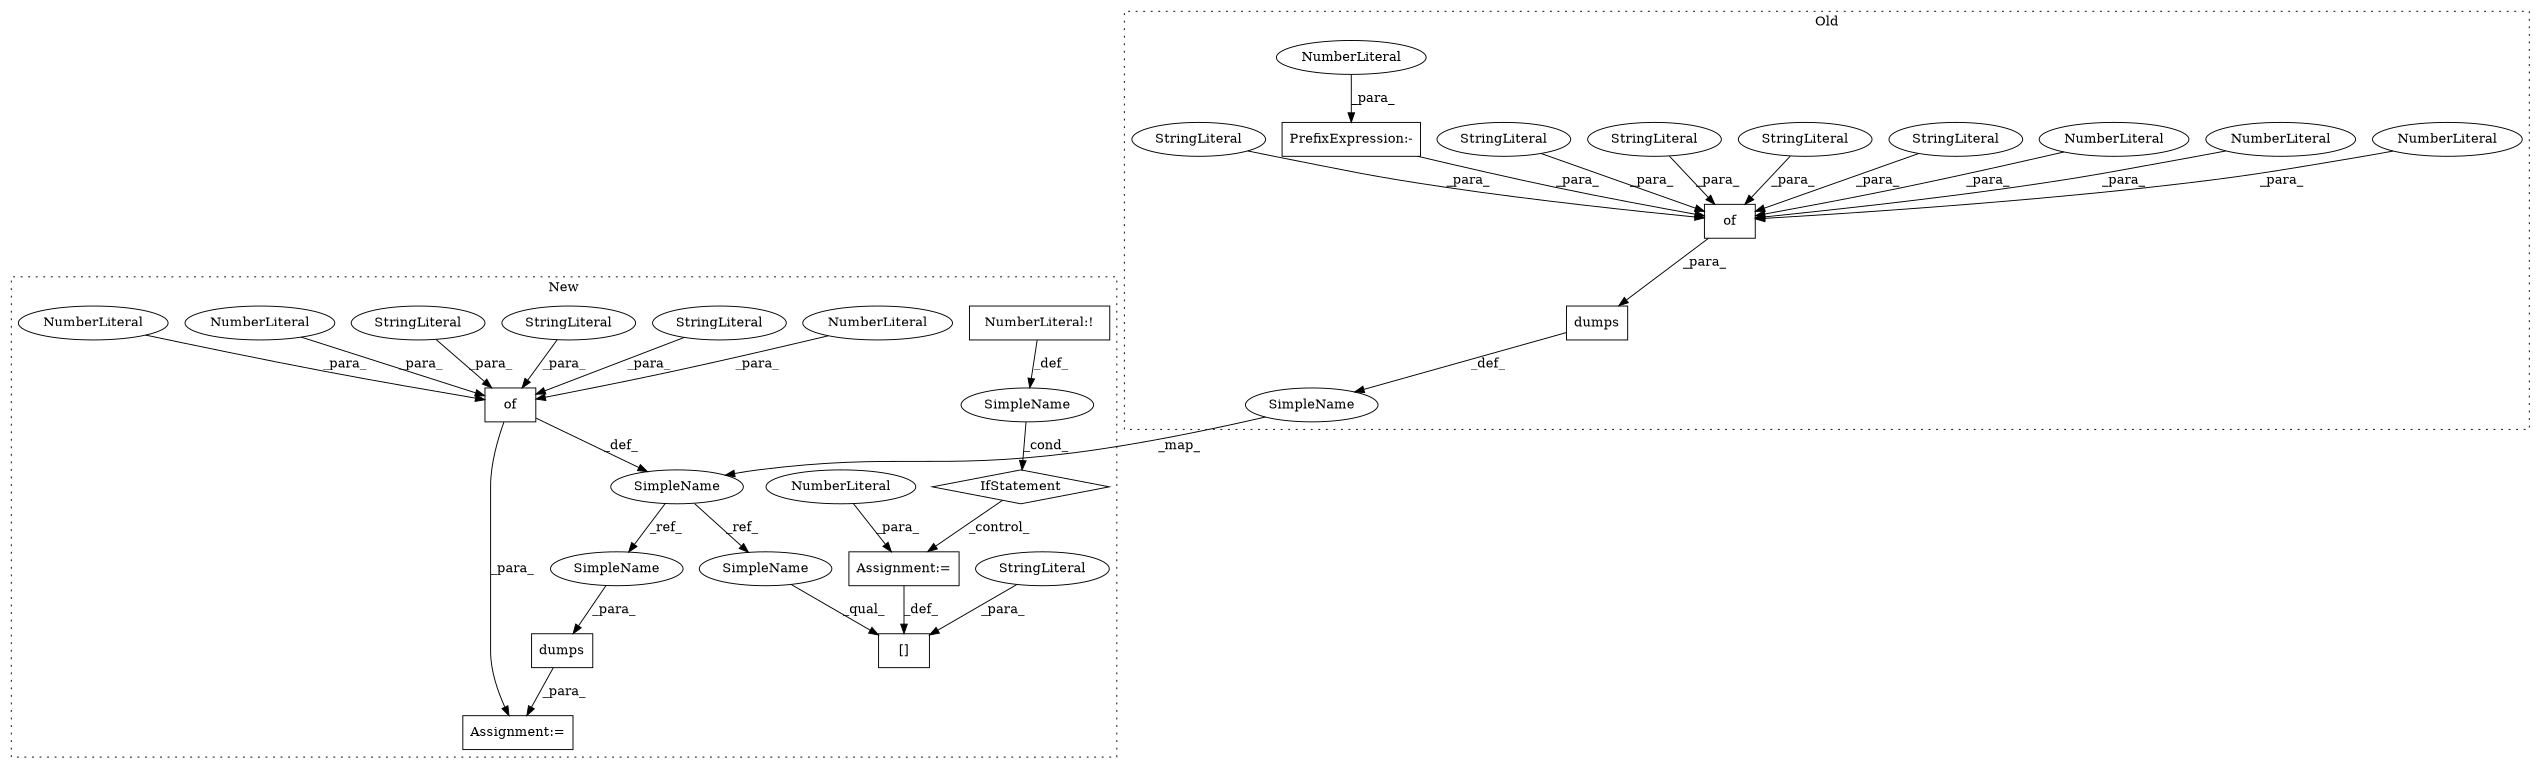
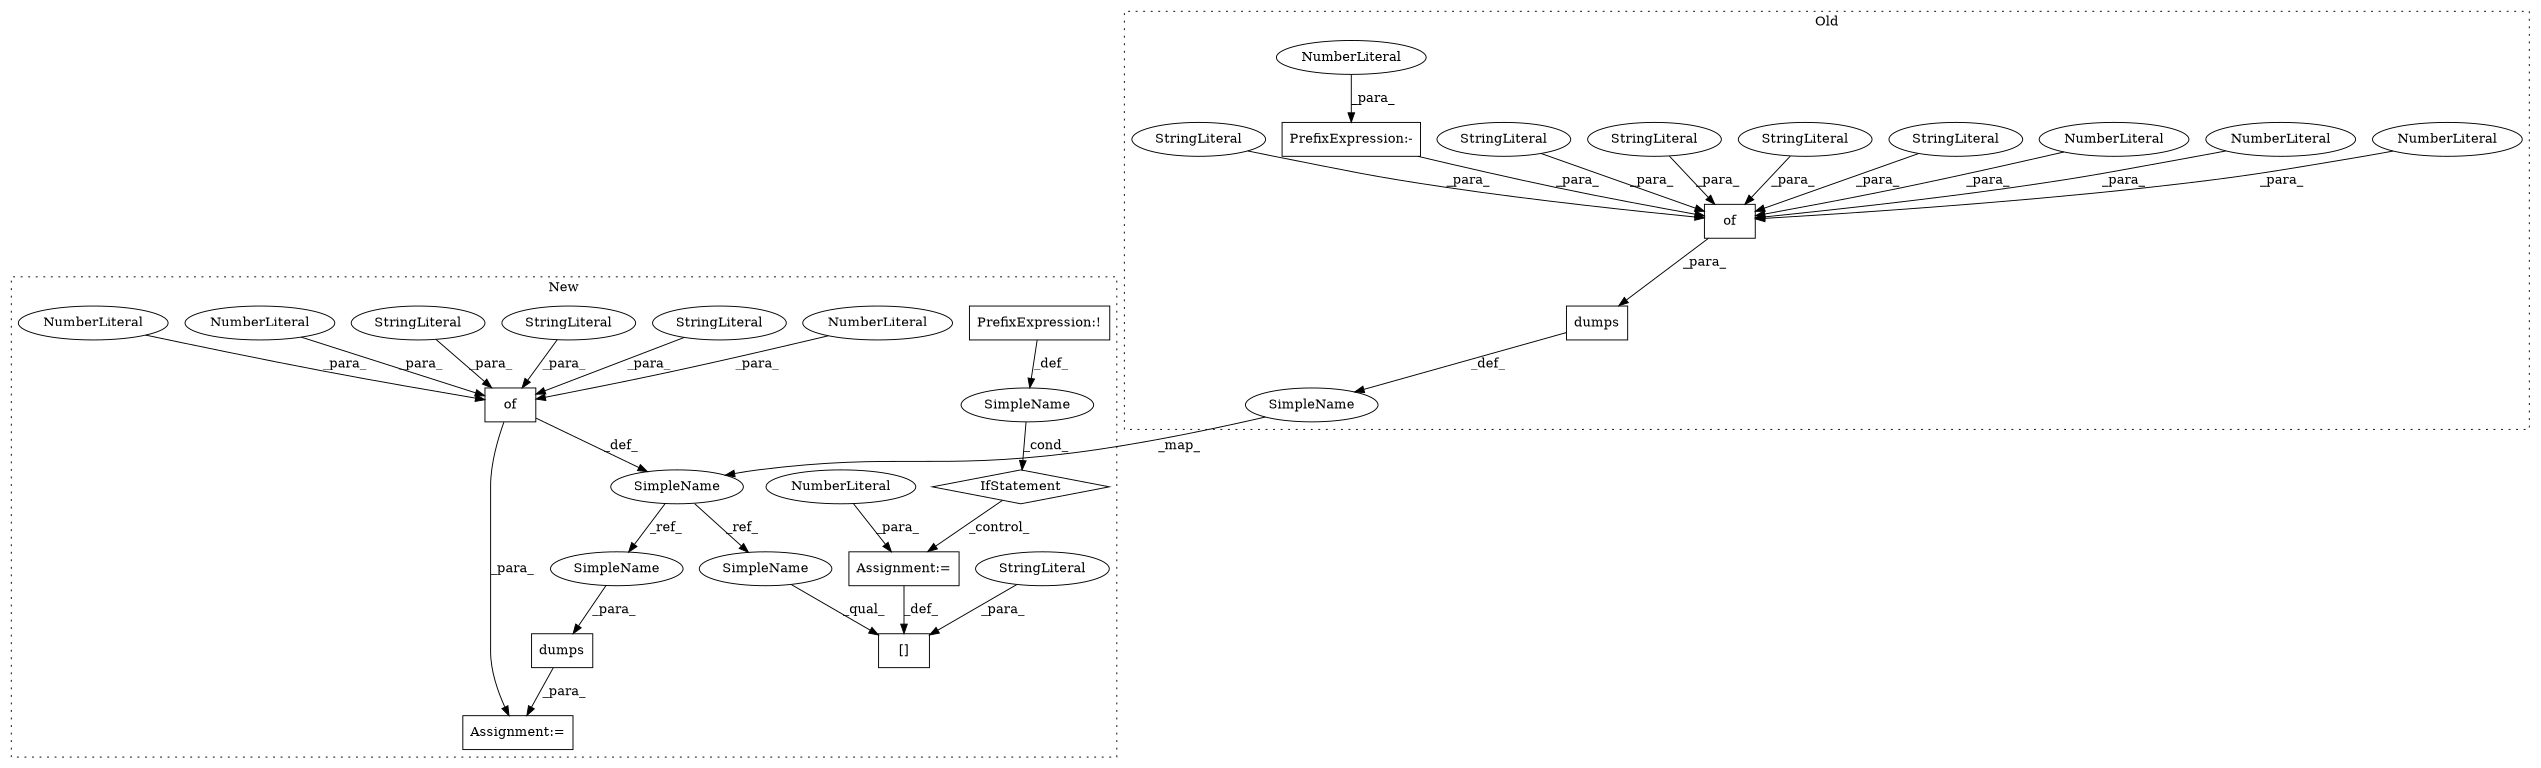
(1040, 323) -> (1040, 323)
